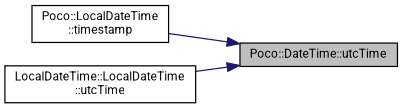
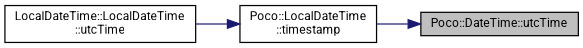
(212, 69) -> (212, 24)
